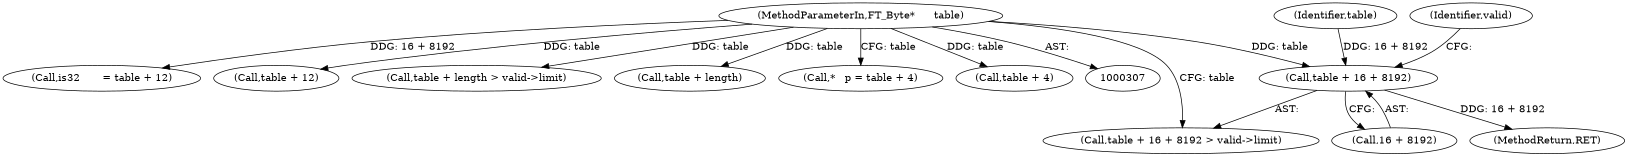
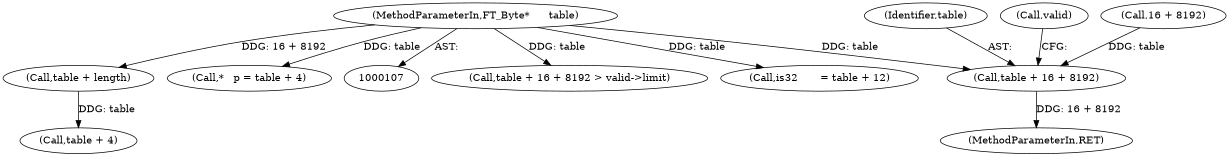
(1471, 16) -> (1044, 16)
(936, 46) -> (78, 106)
(413, 47) -> (697, 47)
(814, 47) -> (284, 47)
(888, 47) -> (392, 47)
(1386, 47) -> (1002, 47)
(276, 78) -> none
(477, 78) -> none
(1123, 78) -> (381, 78)
(1207, 78) -> (557, 47)
(1269, 108) -> none
(1347, 110) -> none
(1399, 110) -> (1137, 47)
(1547, 141) -> (1036, 141)
